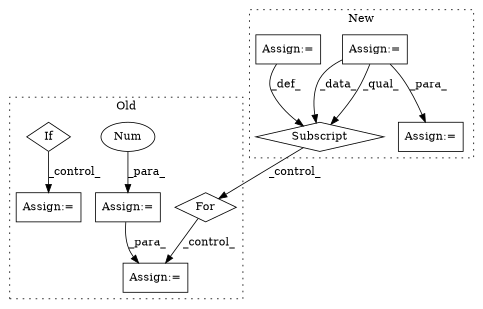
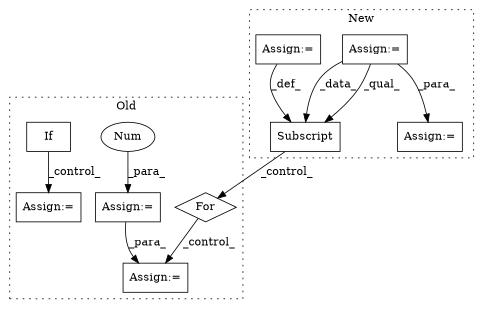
(49, 137) -> (49, 137)
(320, 137) -> (305, 137)
